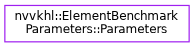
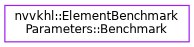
(97, 24) -> (97, 24)
